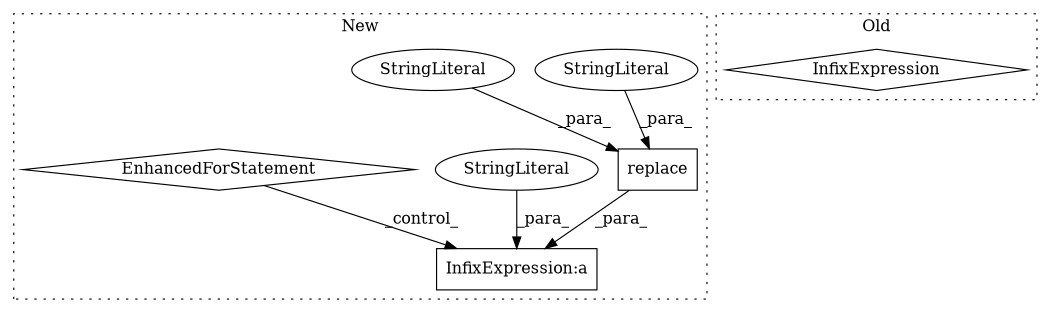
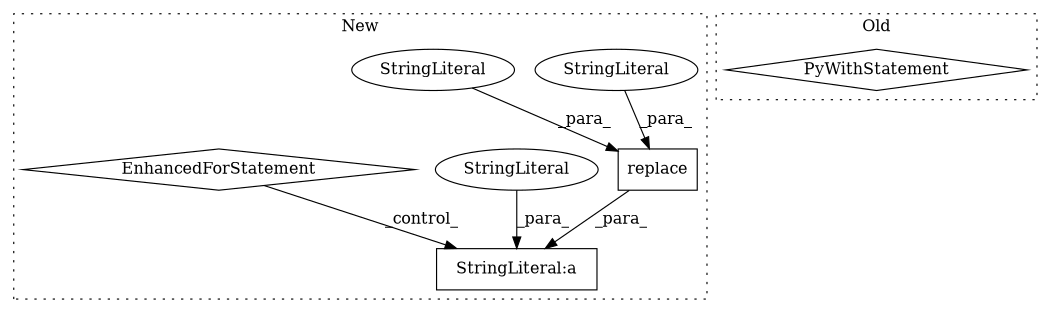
(877, 70) -> (877, 70)
(517, 269) -> (517, 269)
